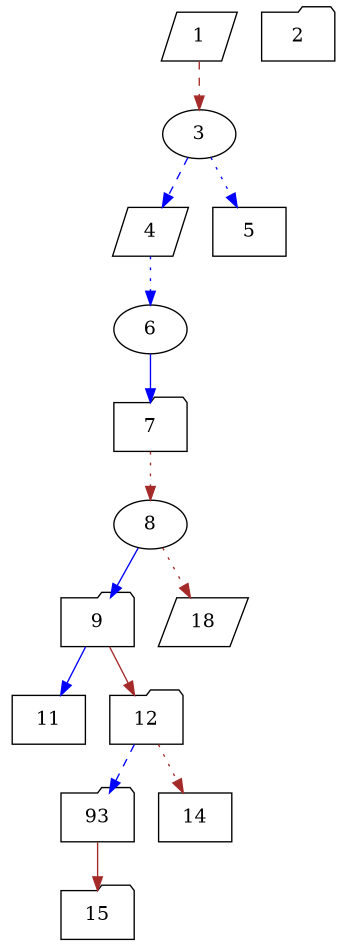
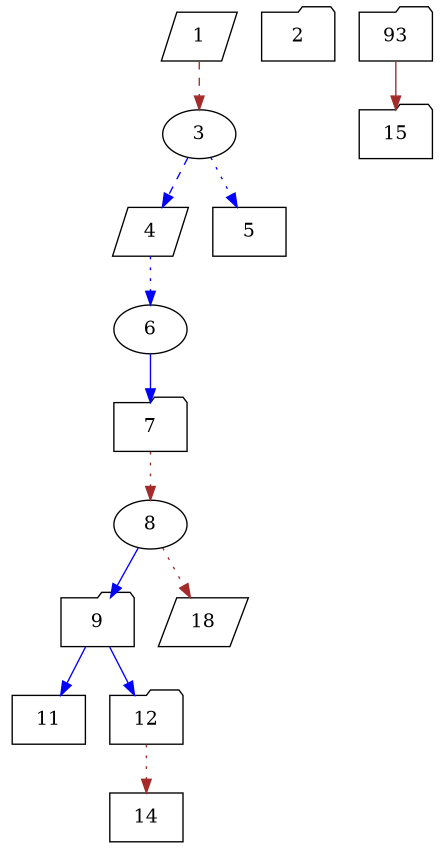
(119, 665) -> (119, 665)
(125, 763) -> none
